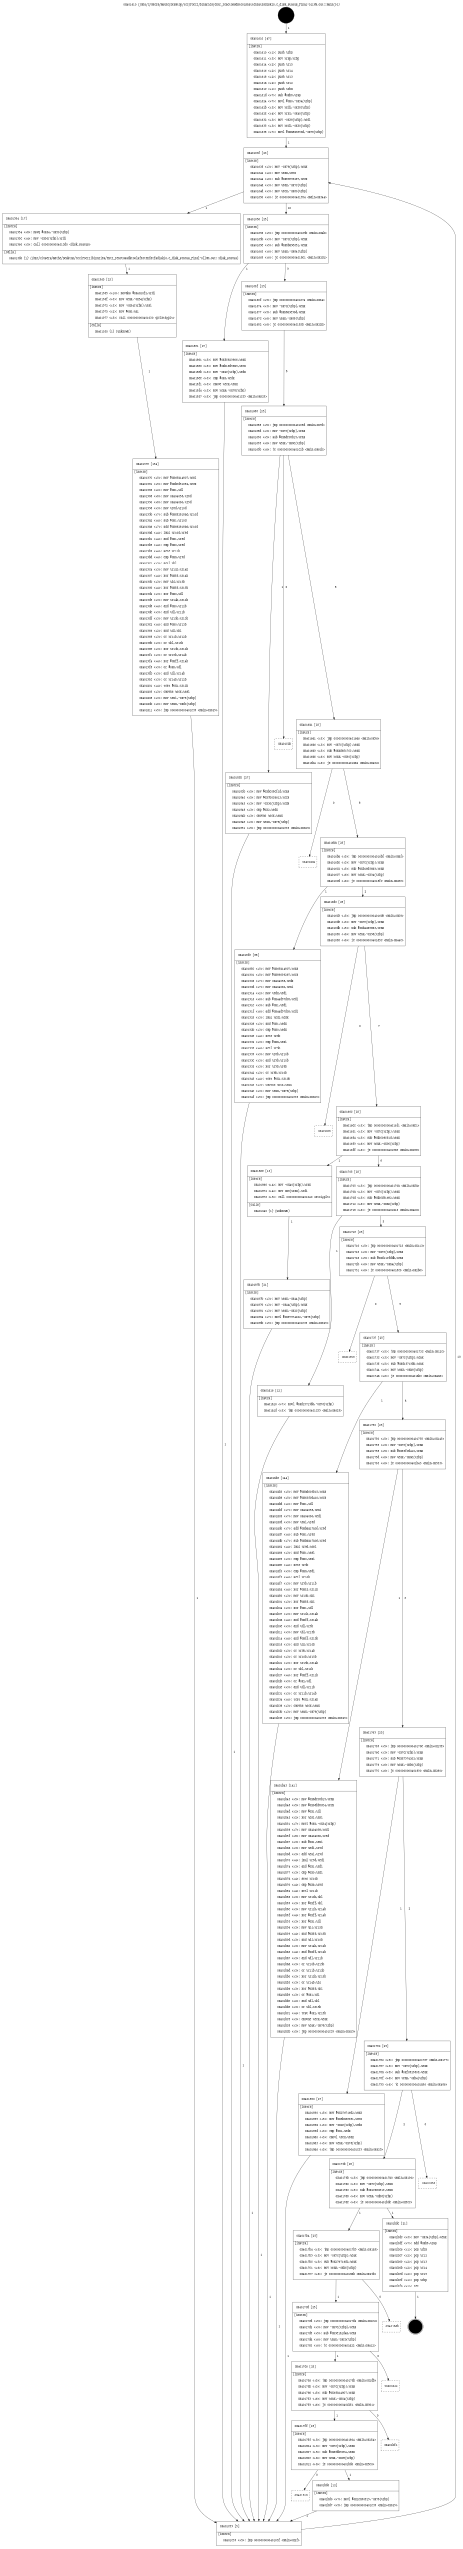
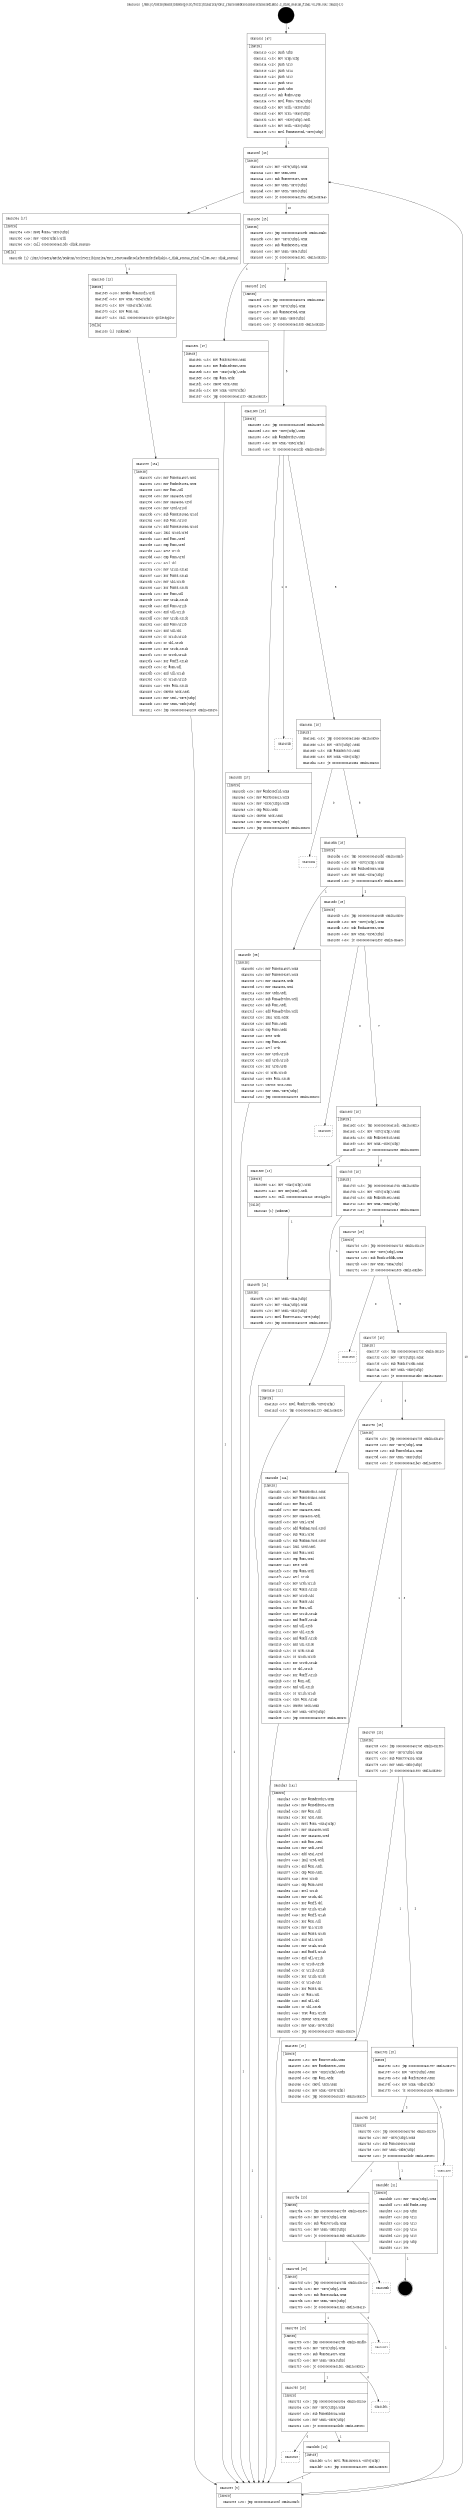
(286, 2335) -> (443, 2393)
